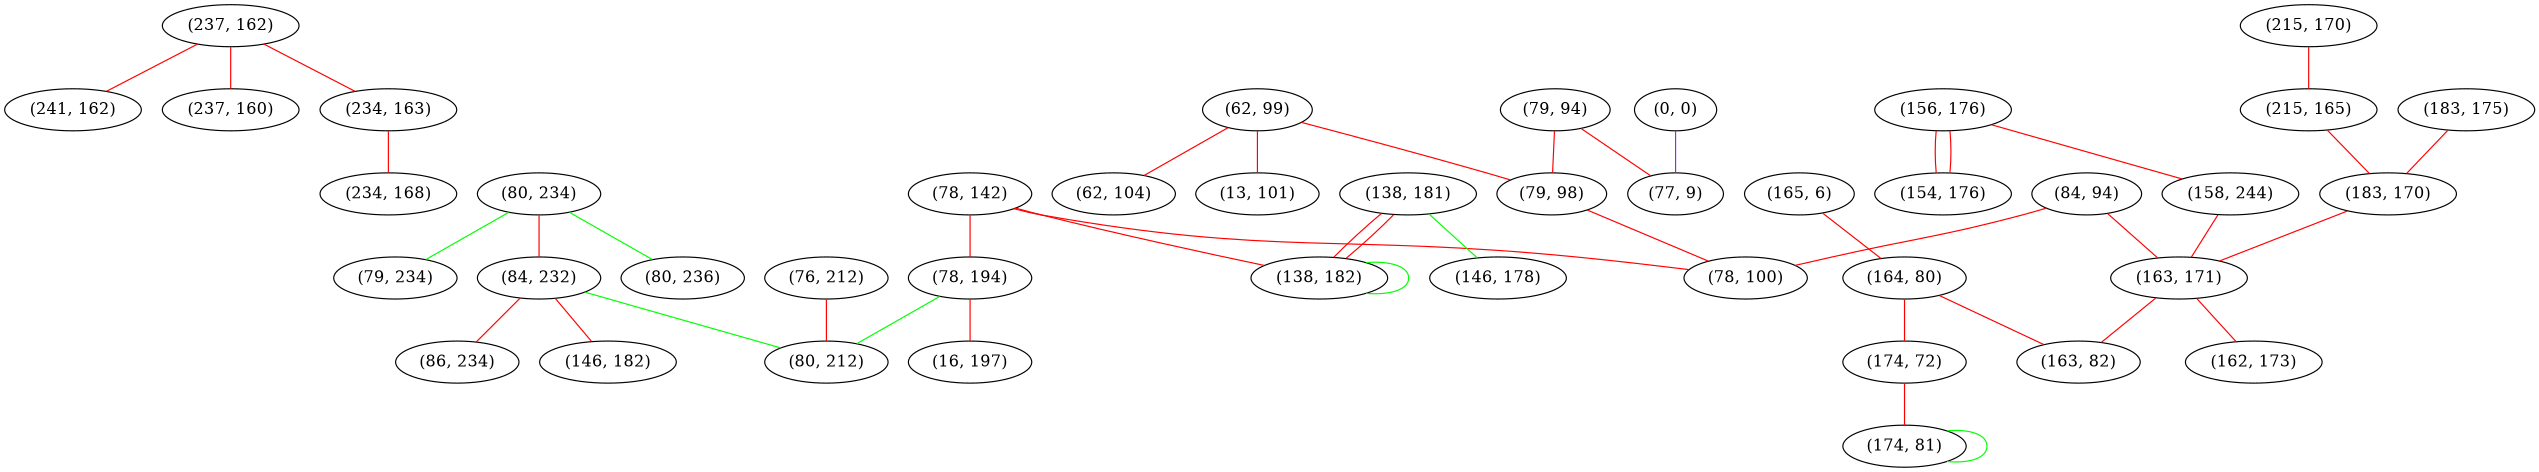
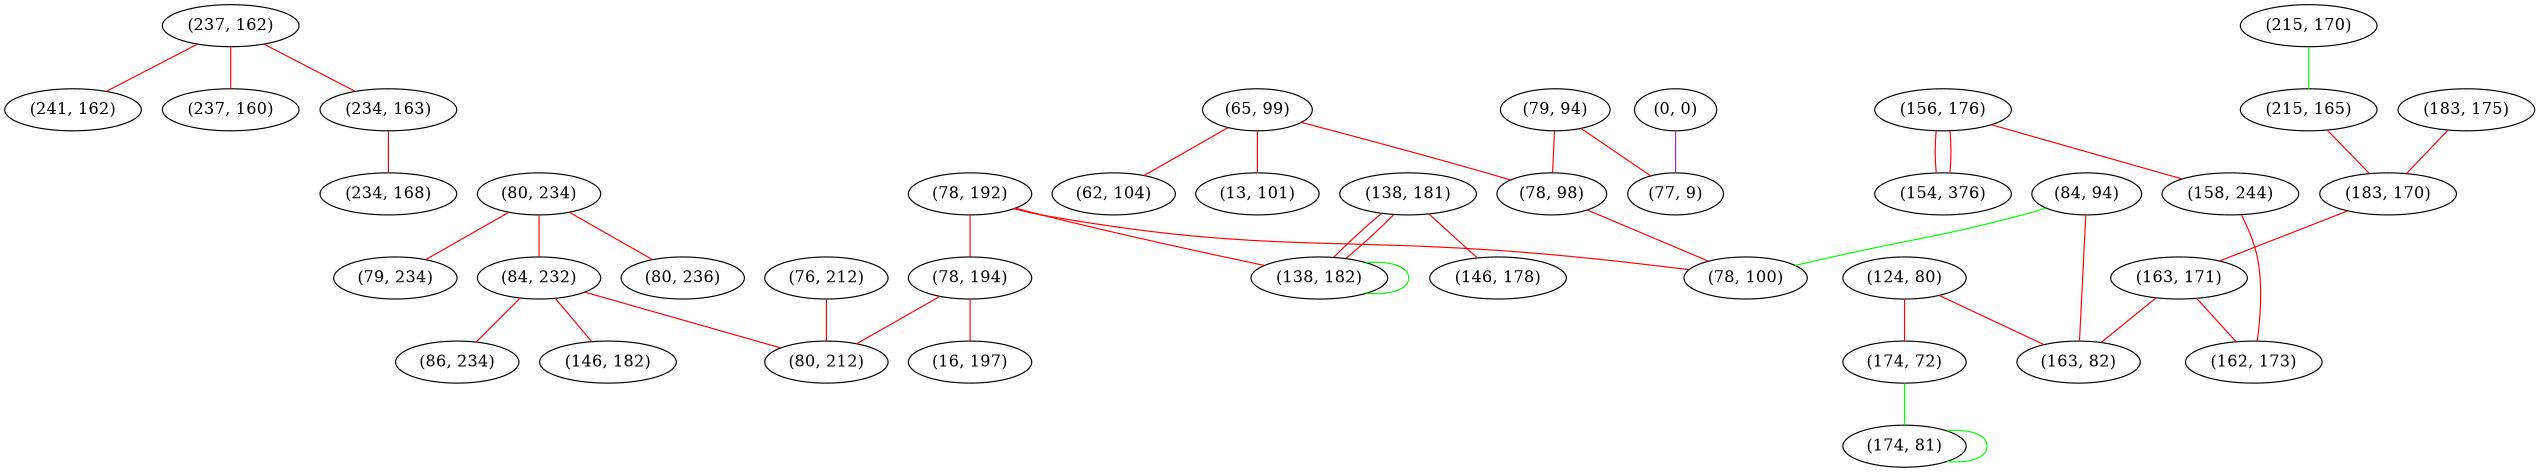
(2309, 68) -> (2309, 68)
(1257, 110) -> (1257, 110)
(970, 194) -> (970, 194)
(1552, 194) -> (1552, 194)
(1799, 194) -> none
(1943, 194) -> (1943, 194)
(467, 236) -> (467, 236)
(611, 236) -> (611, 236)
(1453, 236) -> (1453, 236)
(2133, 236) -> (2083, 278)
(2205, 236) -> (2260, 276)
(1921, 238) -> (1921, 238)
(1905, 278) -> (1905, 278)
(683, 320) -> (683, 320)
(898, 320) -> (898, 320)
(1905, 404) -> (1905, 404)
